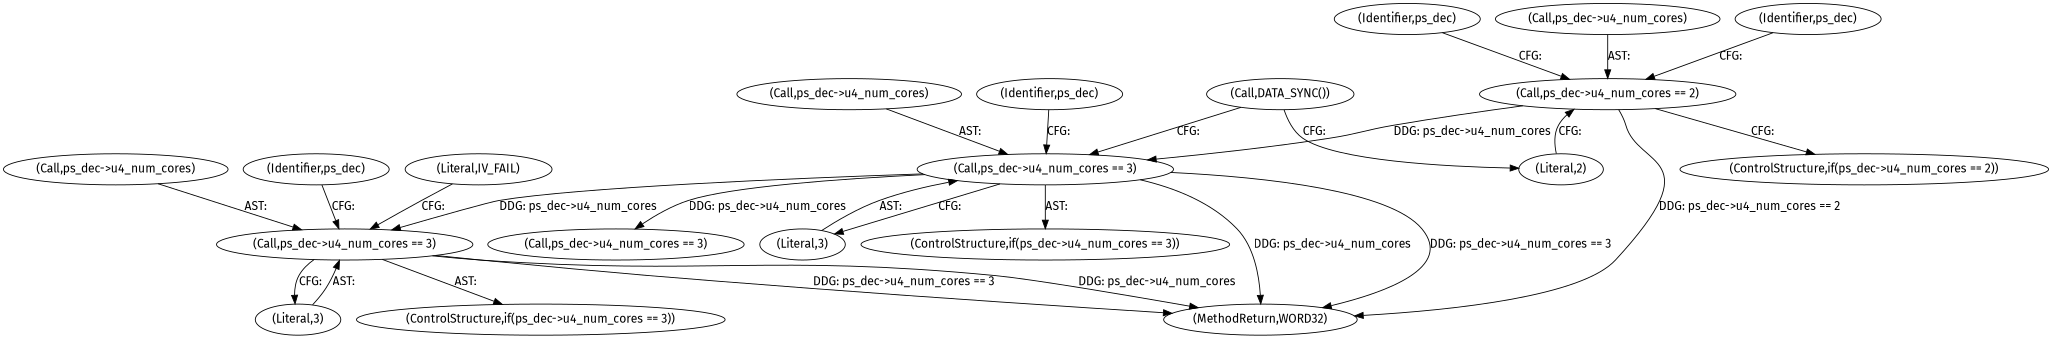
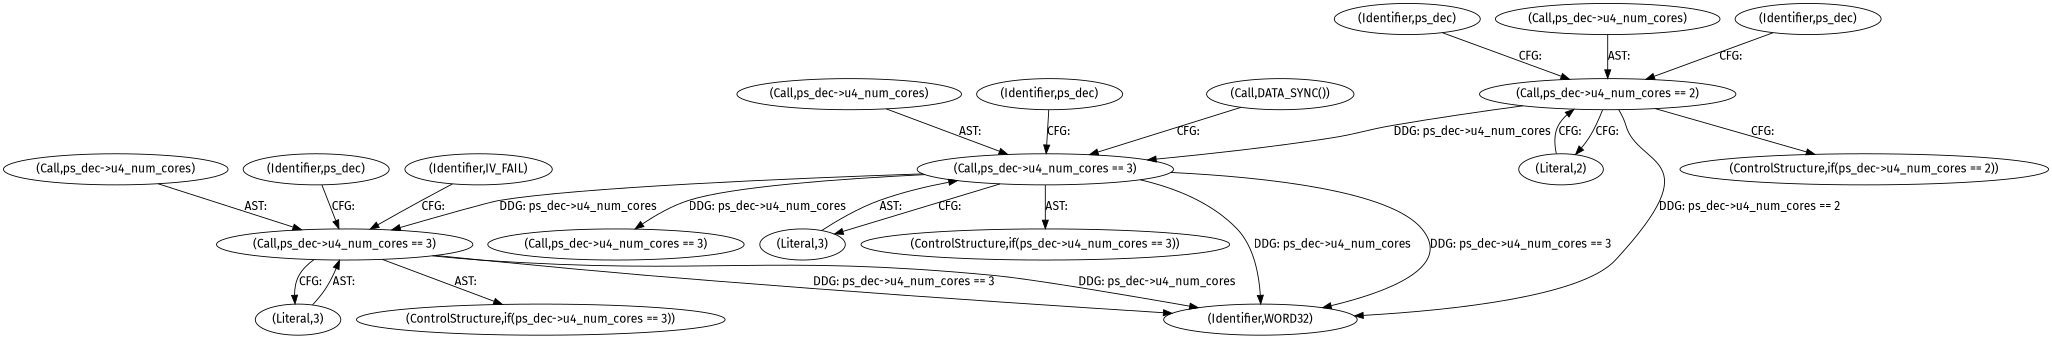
(1388, 160) -> (1594, 130)
(479, 169) -> (479, 169)
(1260, 320) -> (1260, 320)
